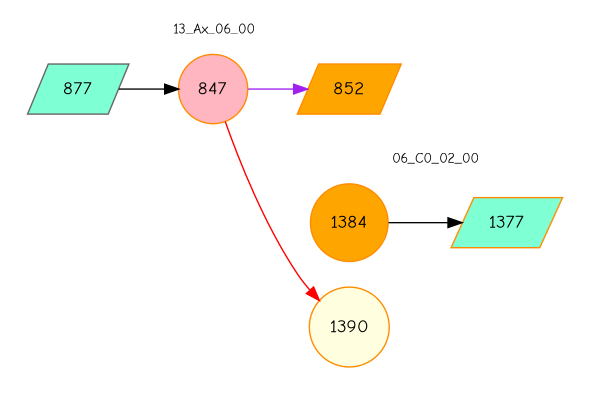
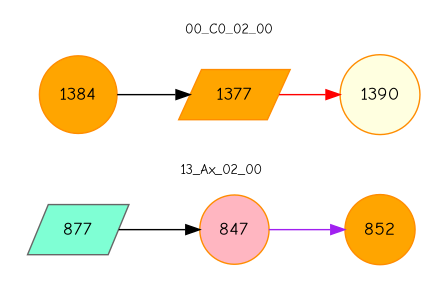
(214, 30) -> (222, 170)
(349, 89) -> (380, 230)
(436, 159) -> (230, 30)
(261, 209) -> (302, 95)
(507, 223) -> (234, 95)
